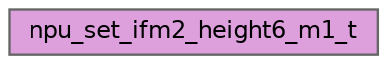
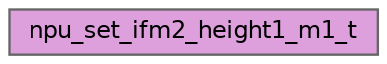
(194, 32) -> (194, 32)
